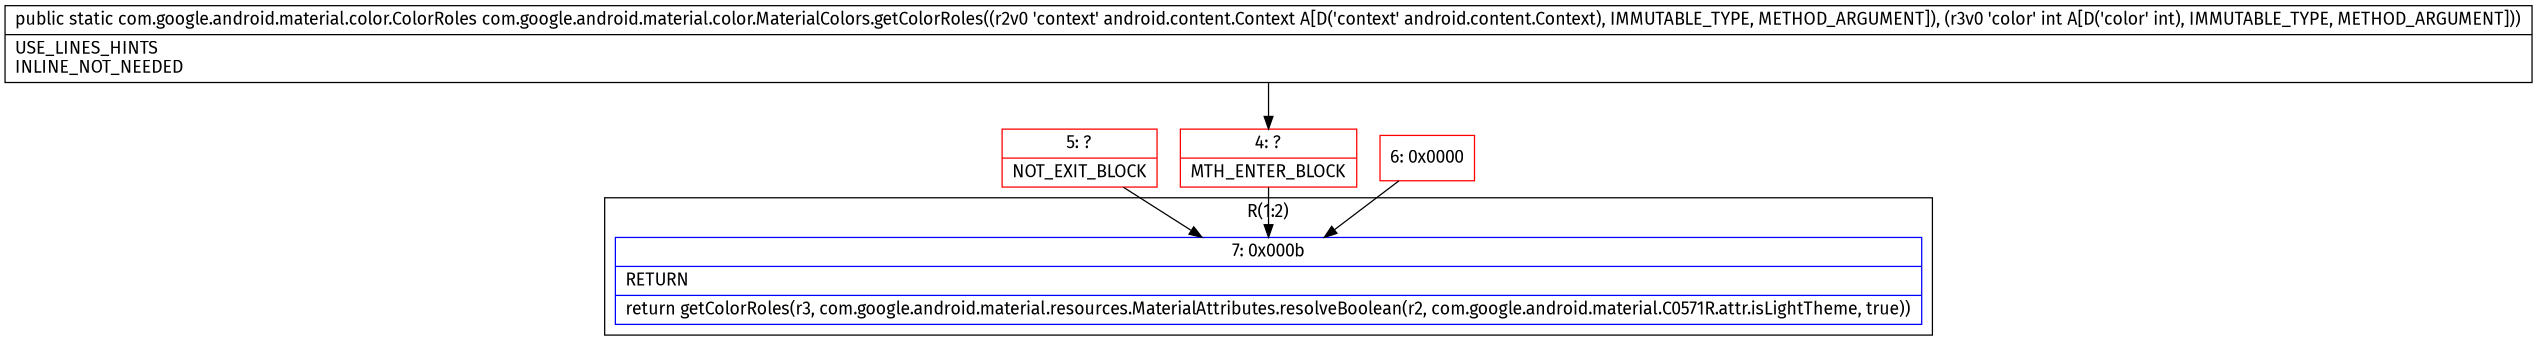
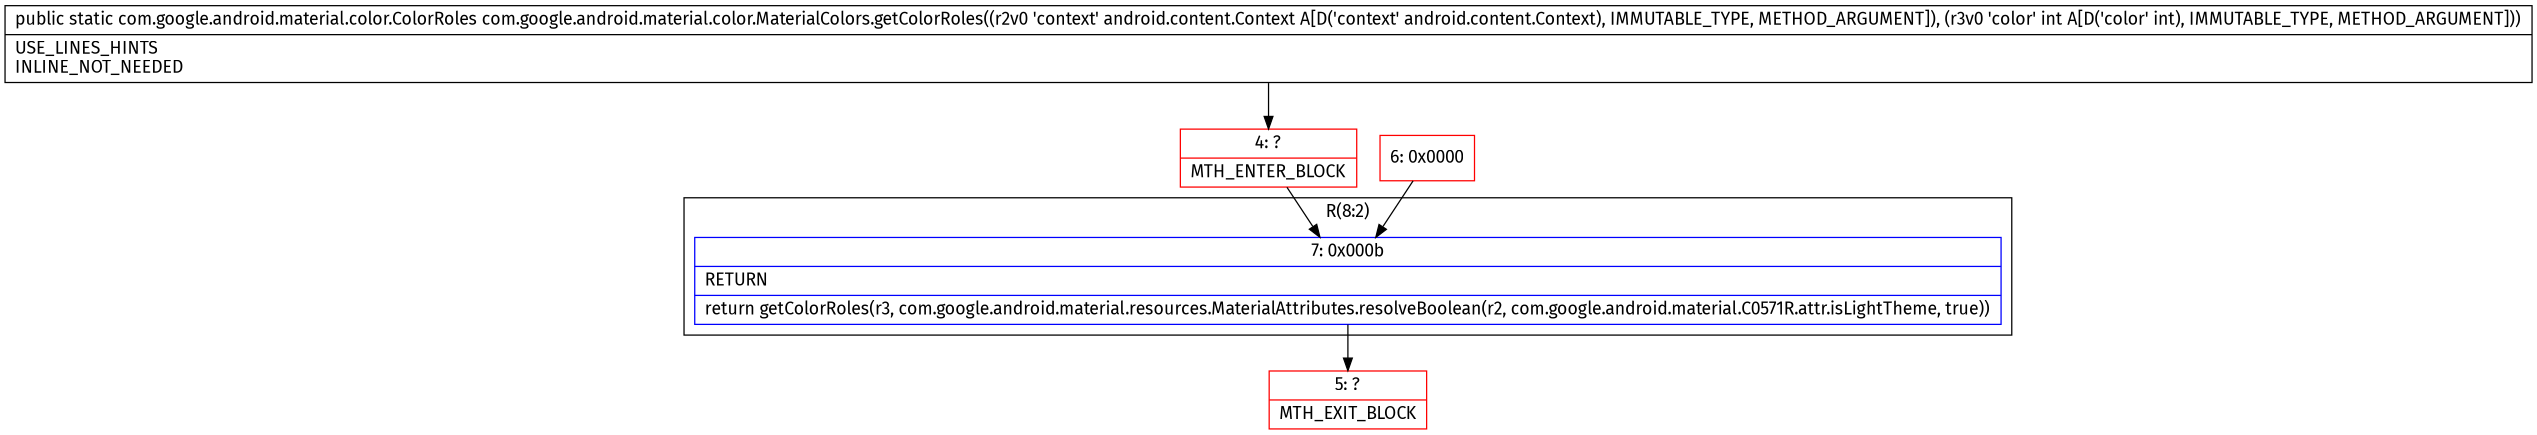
(1080, 172) -> (1348, 414)
(1157, 209) -> (1348, 343)
(1269, 212) -> (1348, 212)
